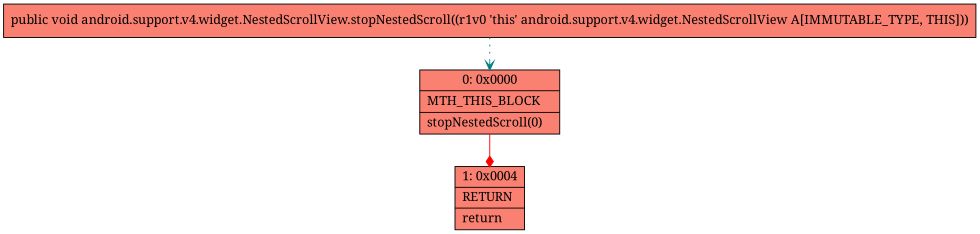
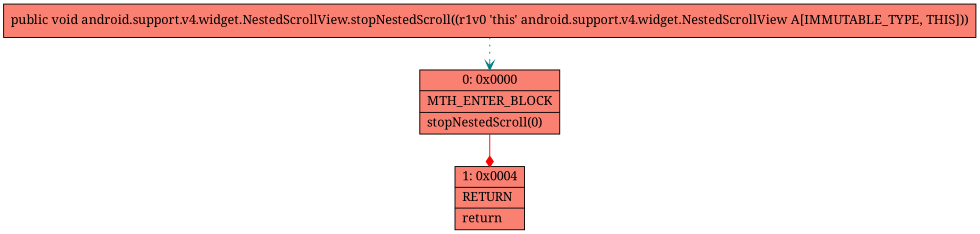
(484, 101) -> (490, 101)
